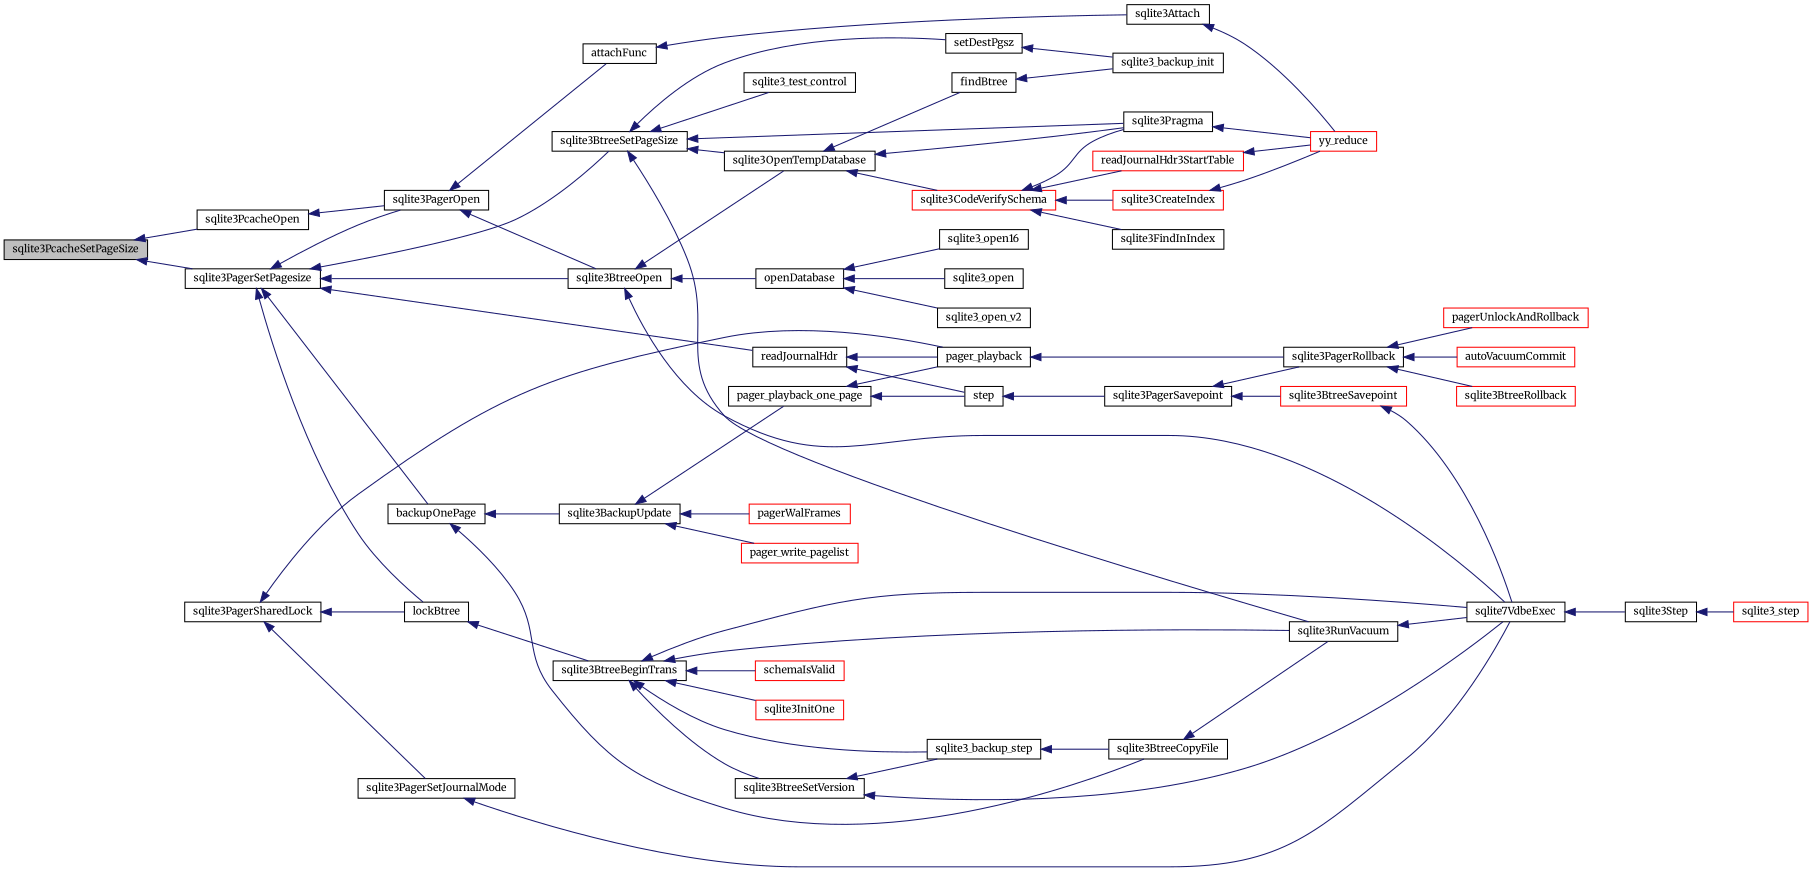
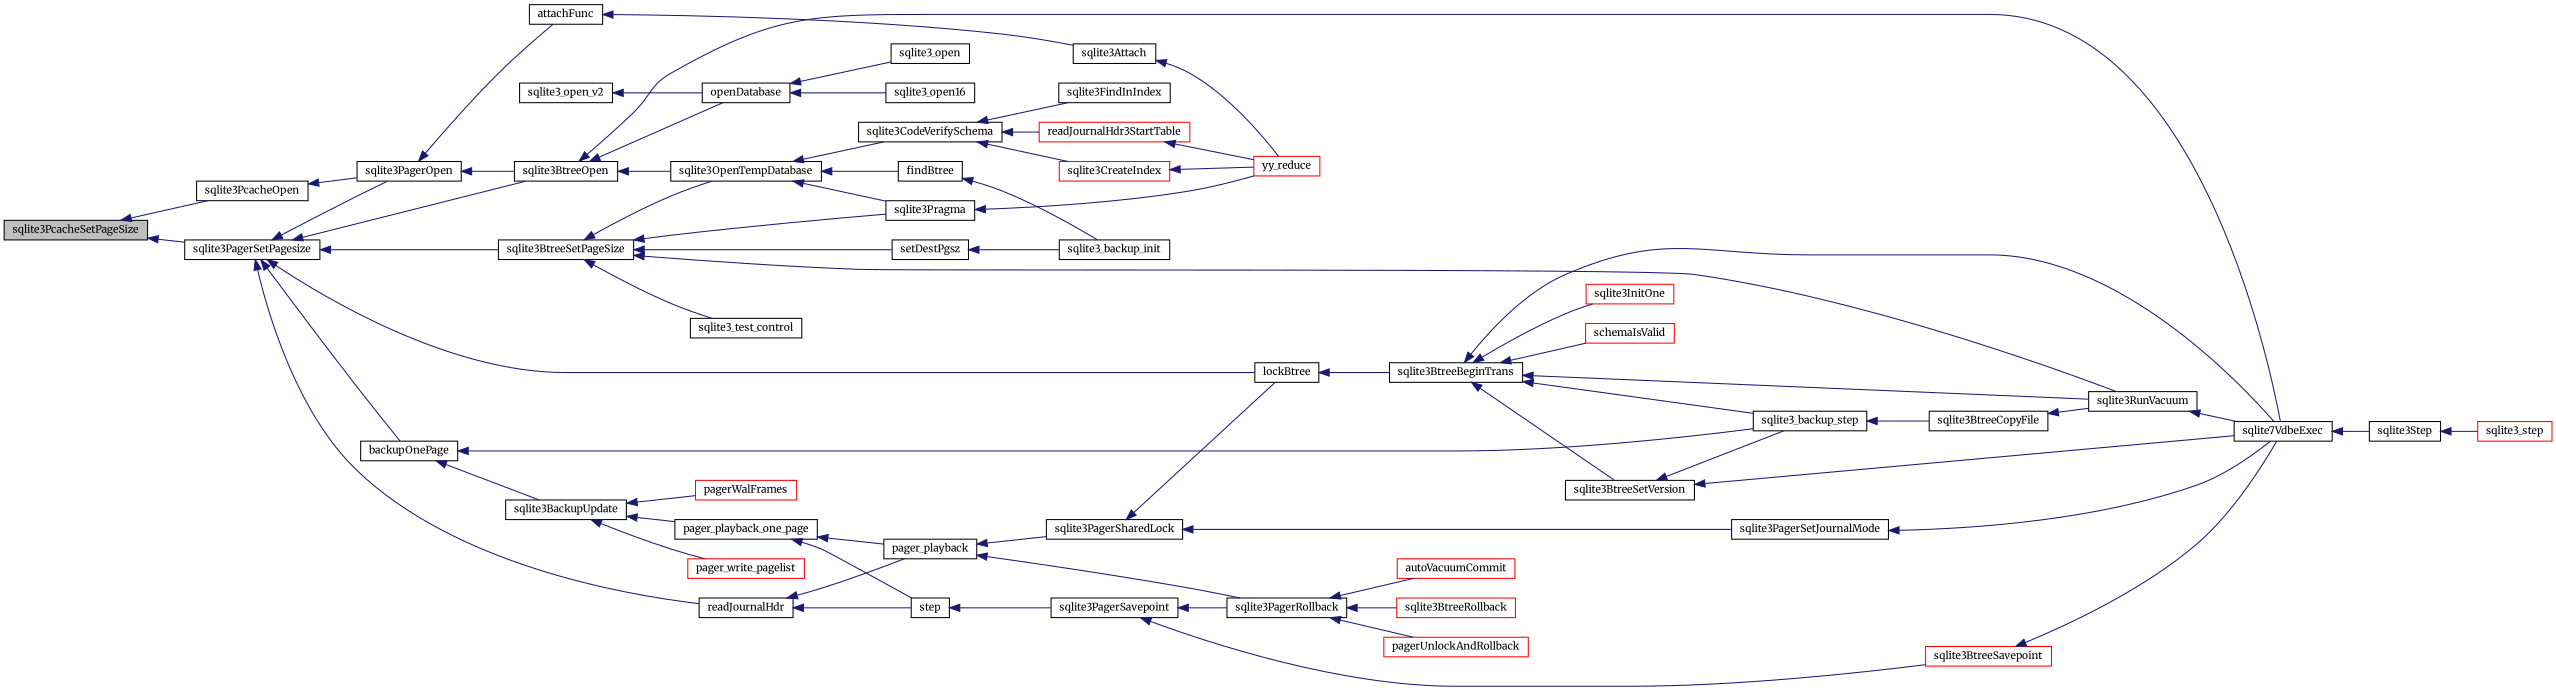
(1076, 155) -> none
(984, 200) -> (930, 132)
(896, 299) -> (663, 93)
(570, 376) -> (1017, 540)
(737, 811) -> (1111, 451)
